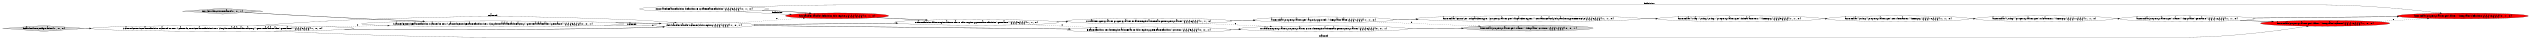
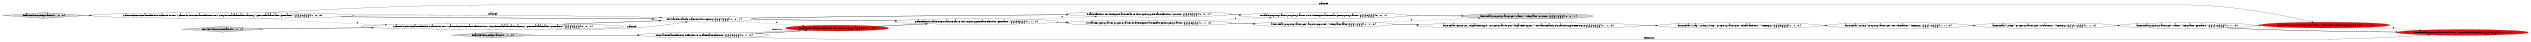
none -> (493, 35)
